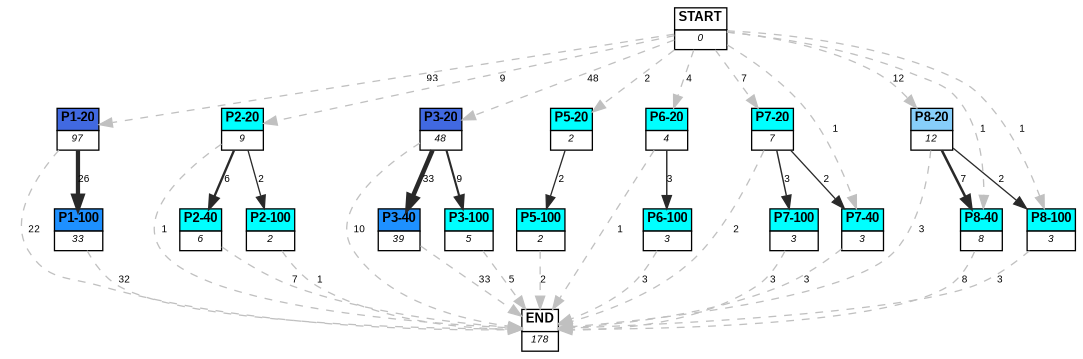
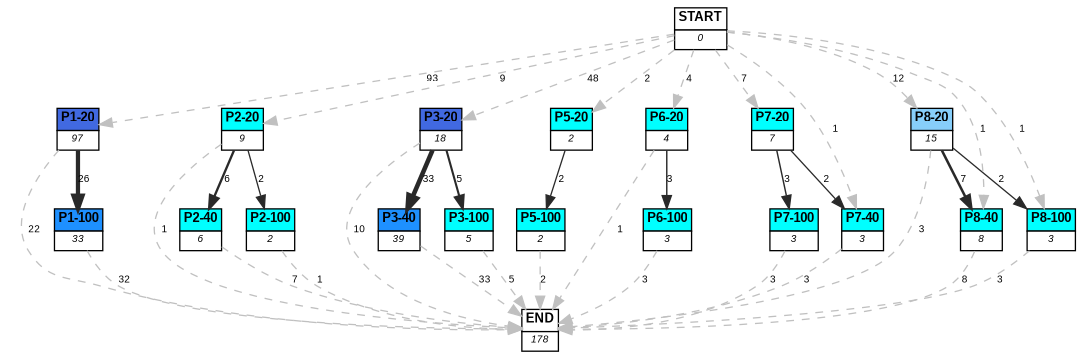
(441, 138) -> (441, 138)
(932, 138) -> (932, 138)
(460, 180) -> (460, 180)
(691, 262) -> none
